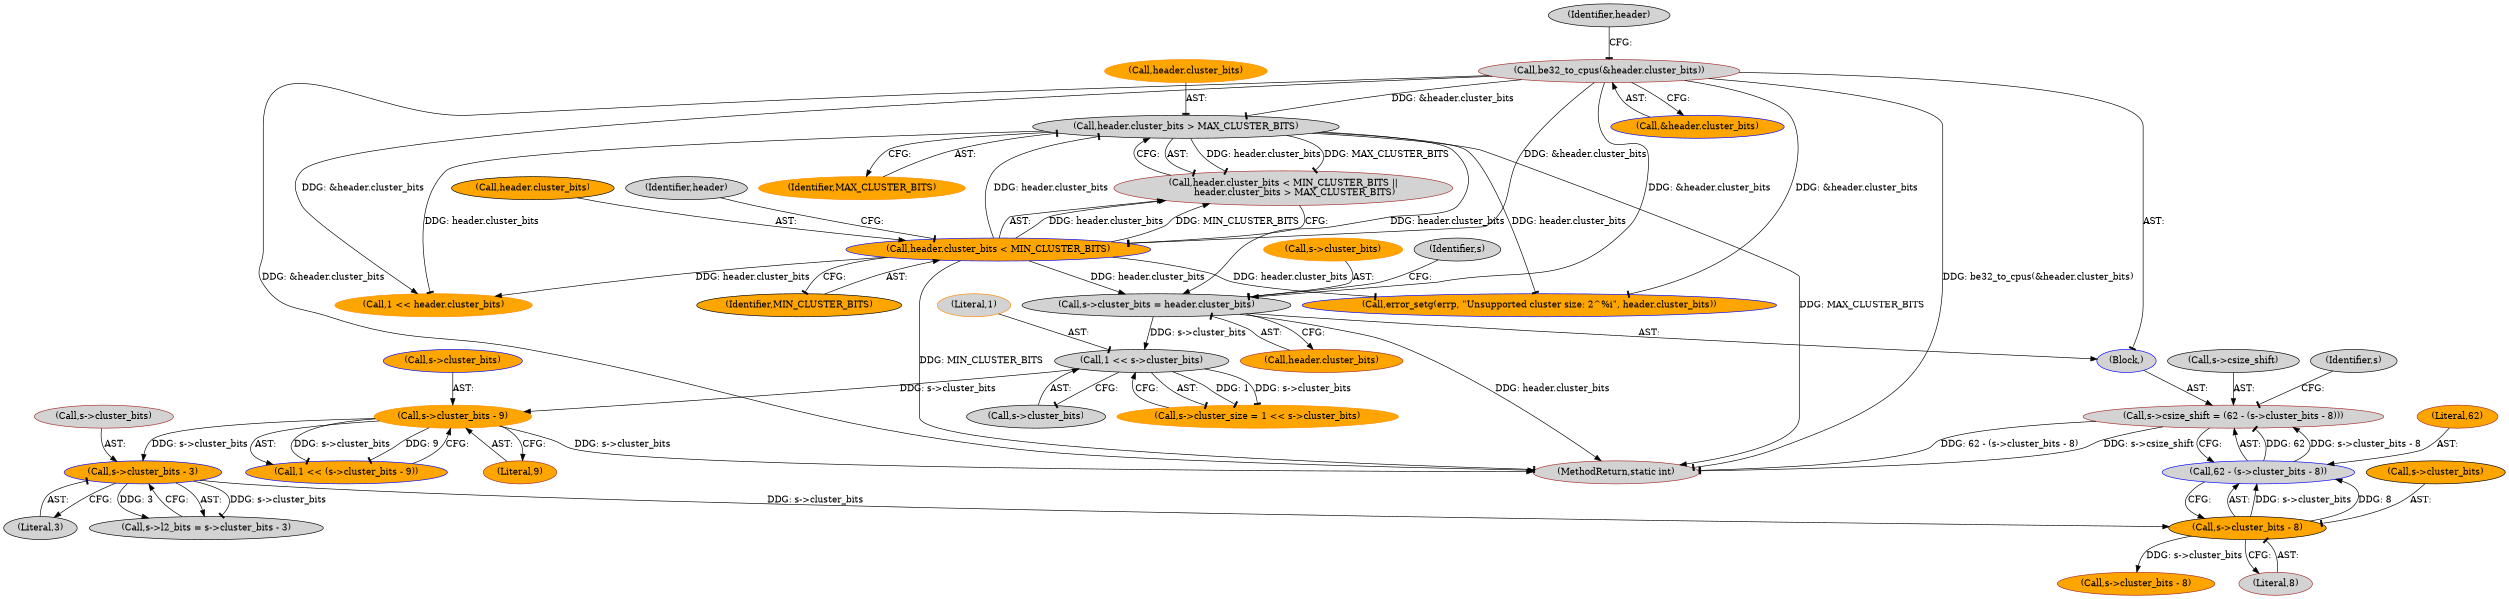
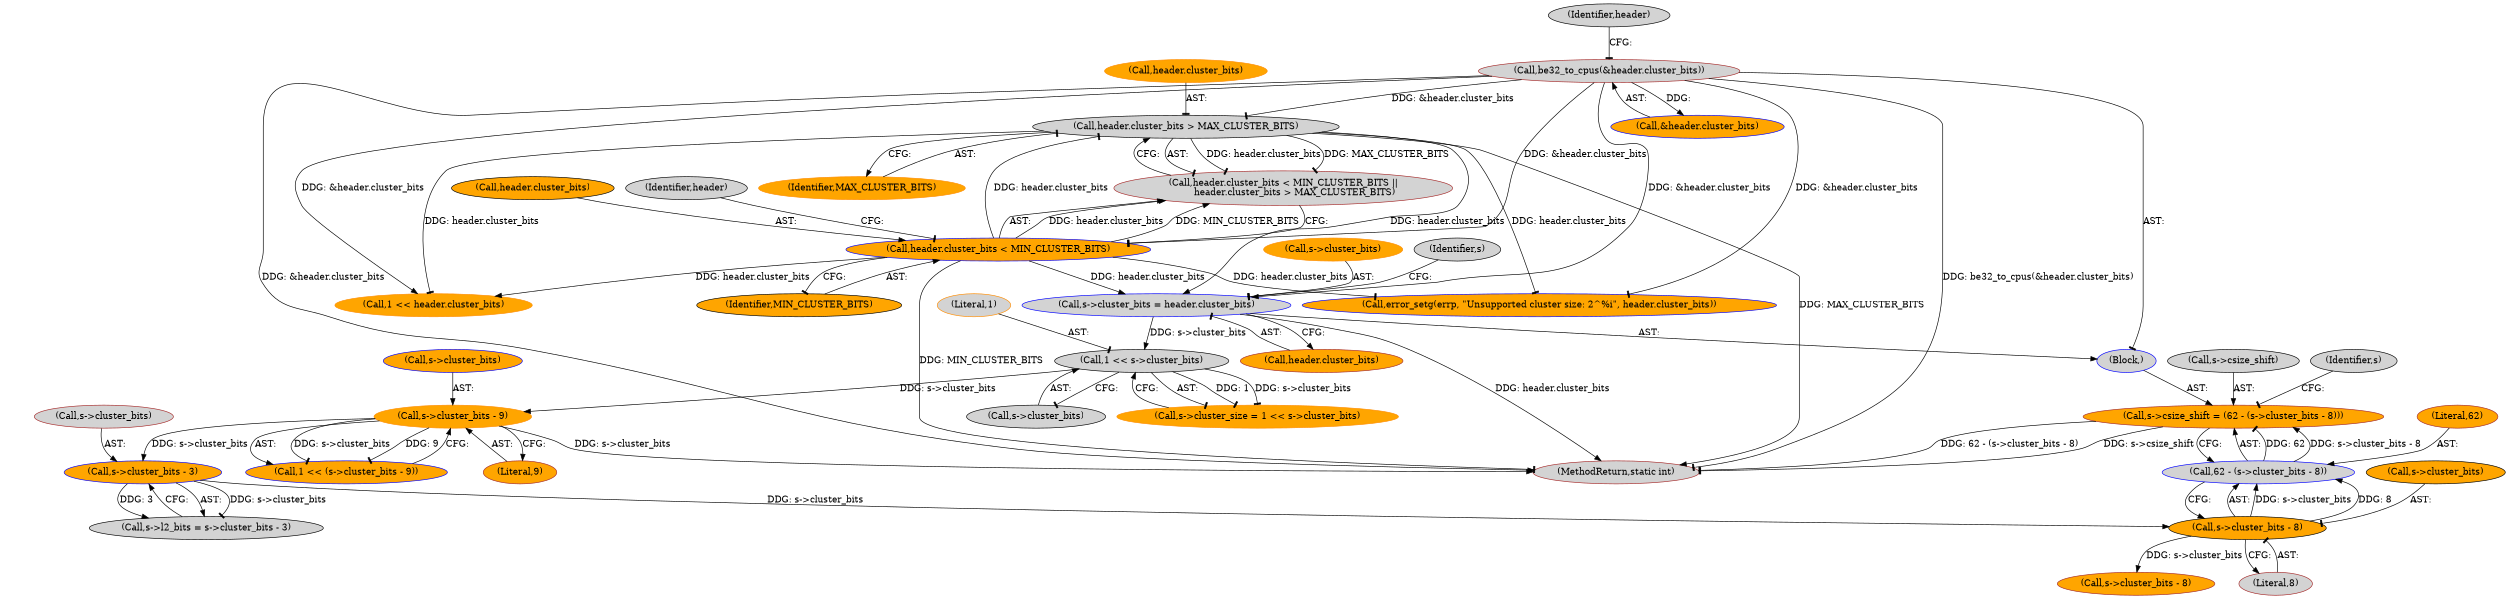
(1680, 99) -> (1680, 99)
(1156, 305) -> (1156, 305)
(2233, 417) -> (2233, 417)
(40, 528) -> none
